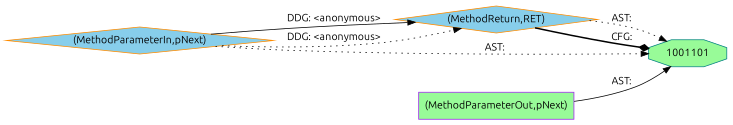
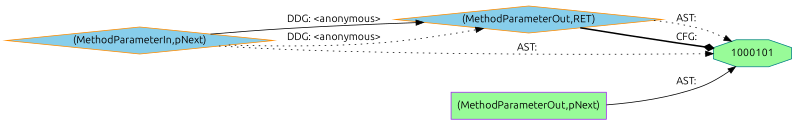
(496, 20) -> (529, 20)
(688, 53) -> (752, 53)
